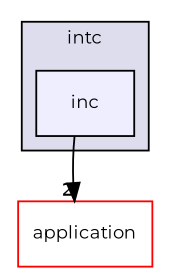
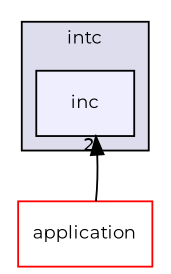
(73, 162) -> (97, 178)
